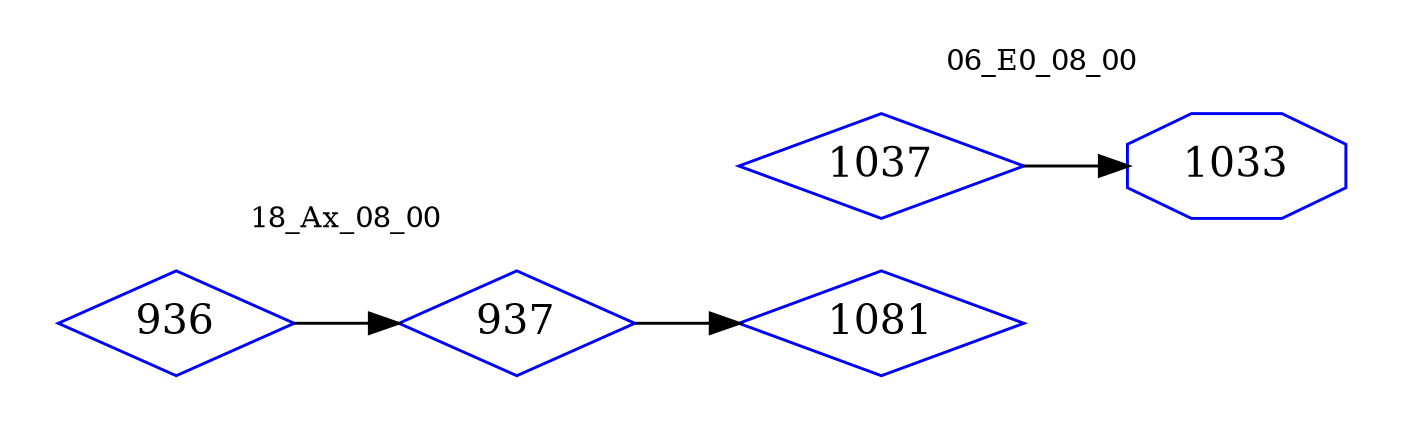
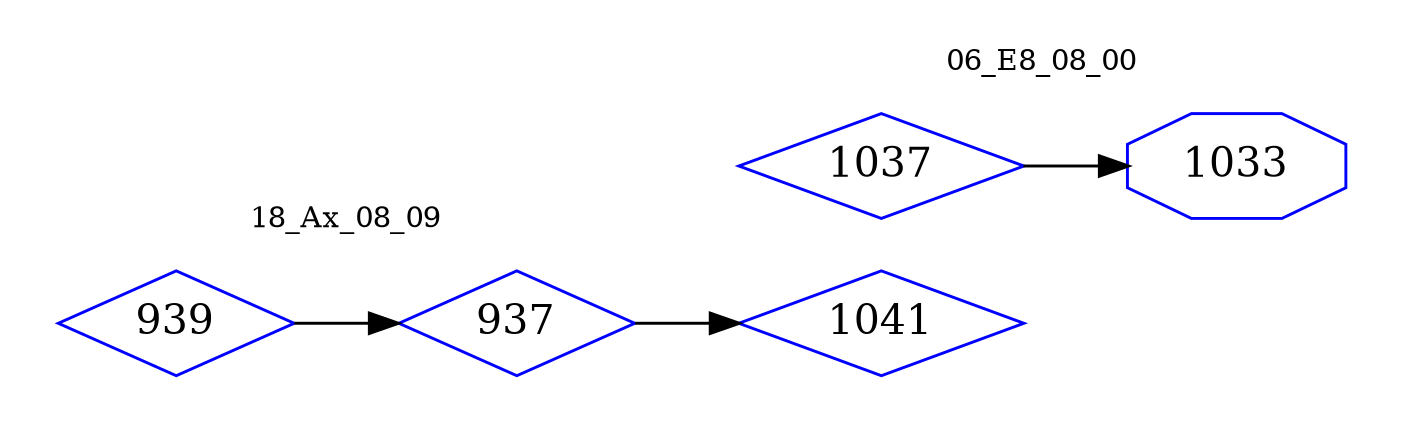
(1042, 63) -> (1042, 63)
(346, 220) -> (346, 220)
(176, 323) -> (176, 323)
(881, 323) -> (881, 323)
